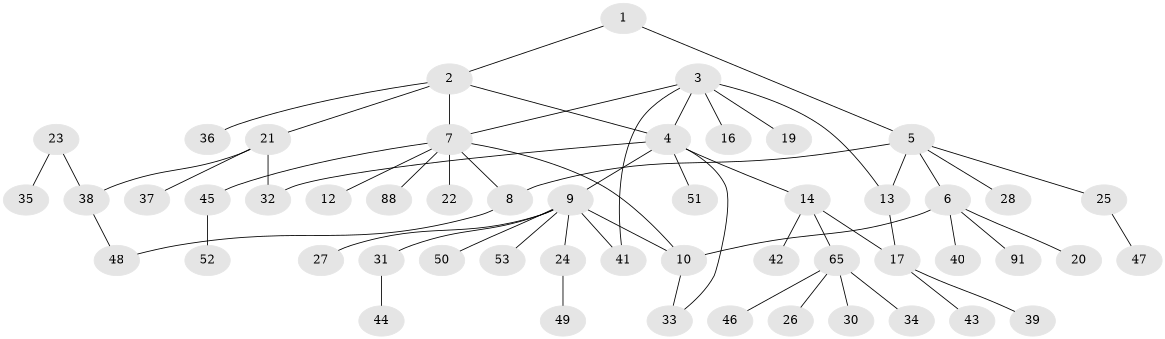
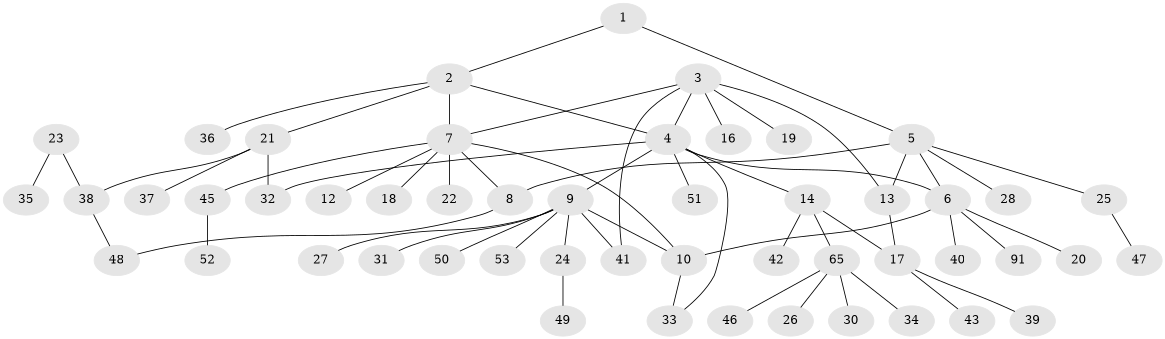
none -> (808, 170)
(389, 200) -> (389, 200)
(381, 321) -> none
